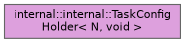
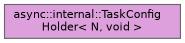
(92, 21) -> (92, 21)
